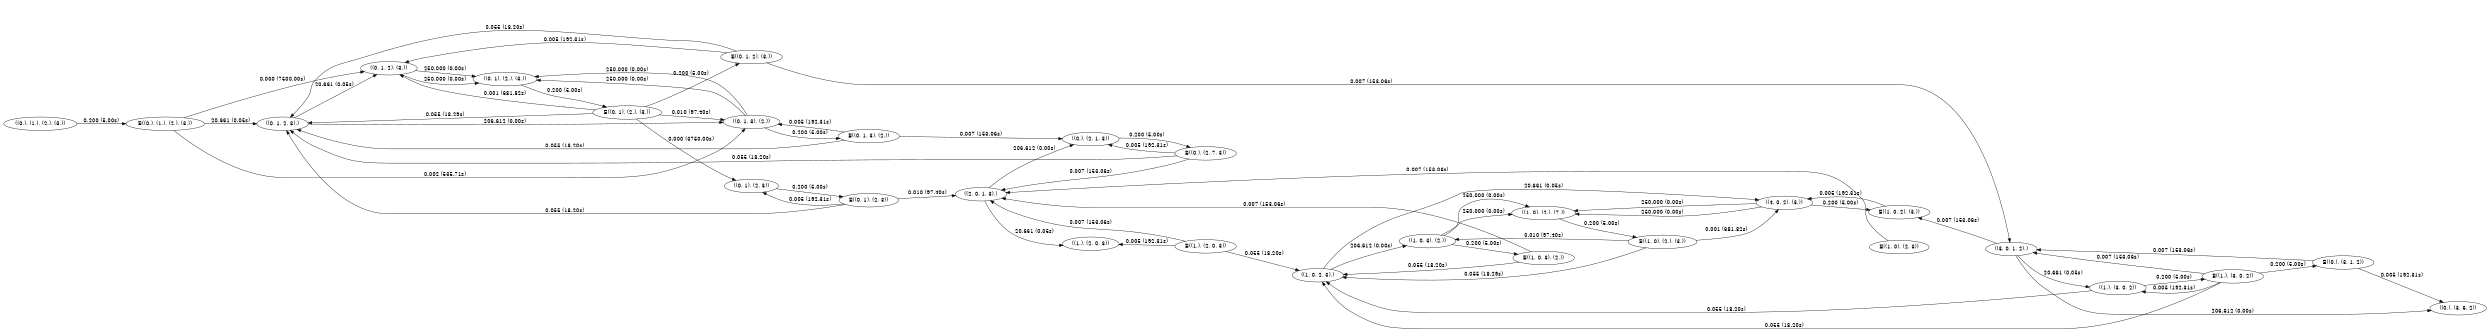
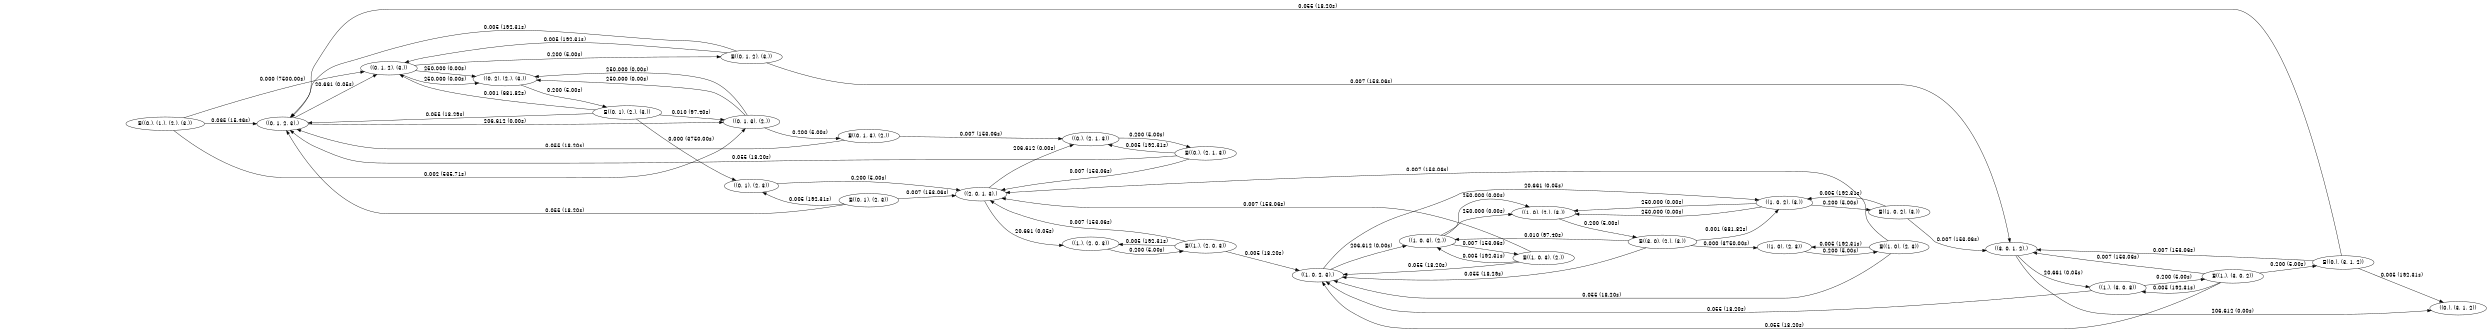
none -> (1373, 9)
(505, 28) -> (505, 28)
(505, 79) -> (505, 79)
(693, 86) -> (566, 59)
(231, 121) -> (231, 121)
(40, 124) -> none
(813, 128) -> none
(1206, 153) -> (1206, 153)
(808, 192) -> (867, 182)
(927, 193) -> (927, 193)
(1784, 203) -> (1784, 203)
(1544, 213) -> (1544, 213)
(1959, 230) -> (1941, 244)
(1662, 242) -> (1662, 242)
(1484, 244) -> (1484, 244)
none -> (1784, 247)
(1264, 254) -> (1264, 254)
none -> (1143, 255)
none -> (1478, 262)
(2118, 288) -> (2118, 288)
none -> (1618, 298)
(2458, 308) -> (2458, 308)
